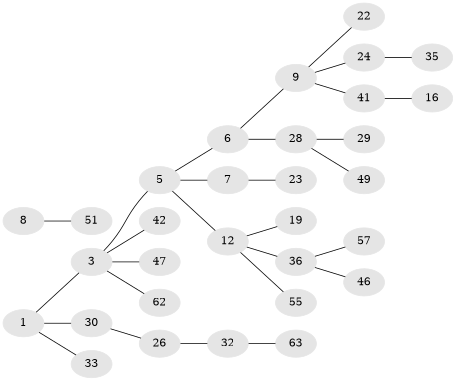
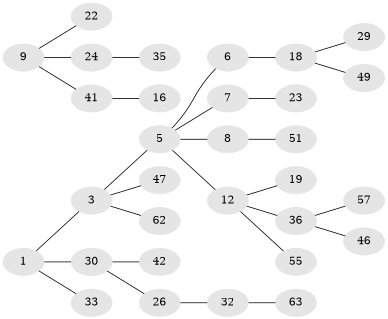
(262, 109) -> none
none -> (194, 139)
(296, 139) -> (296, 58)
(126, 241) -> (126, 262)
